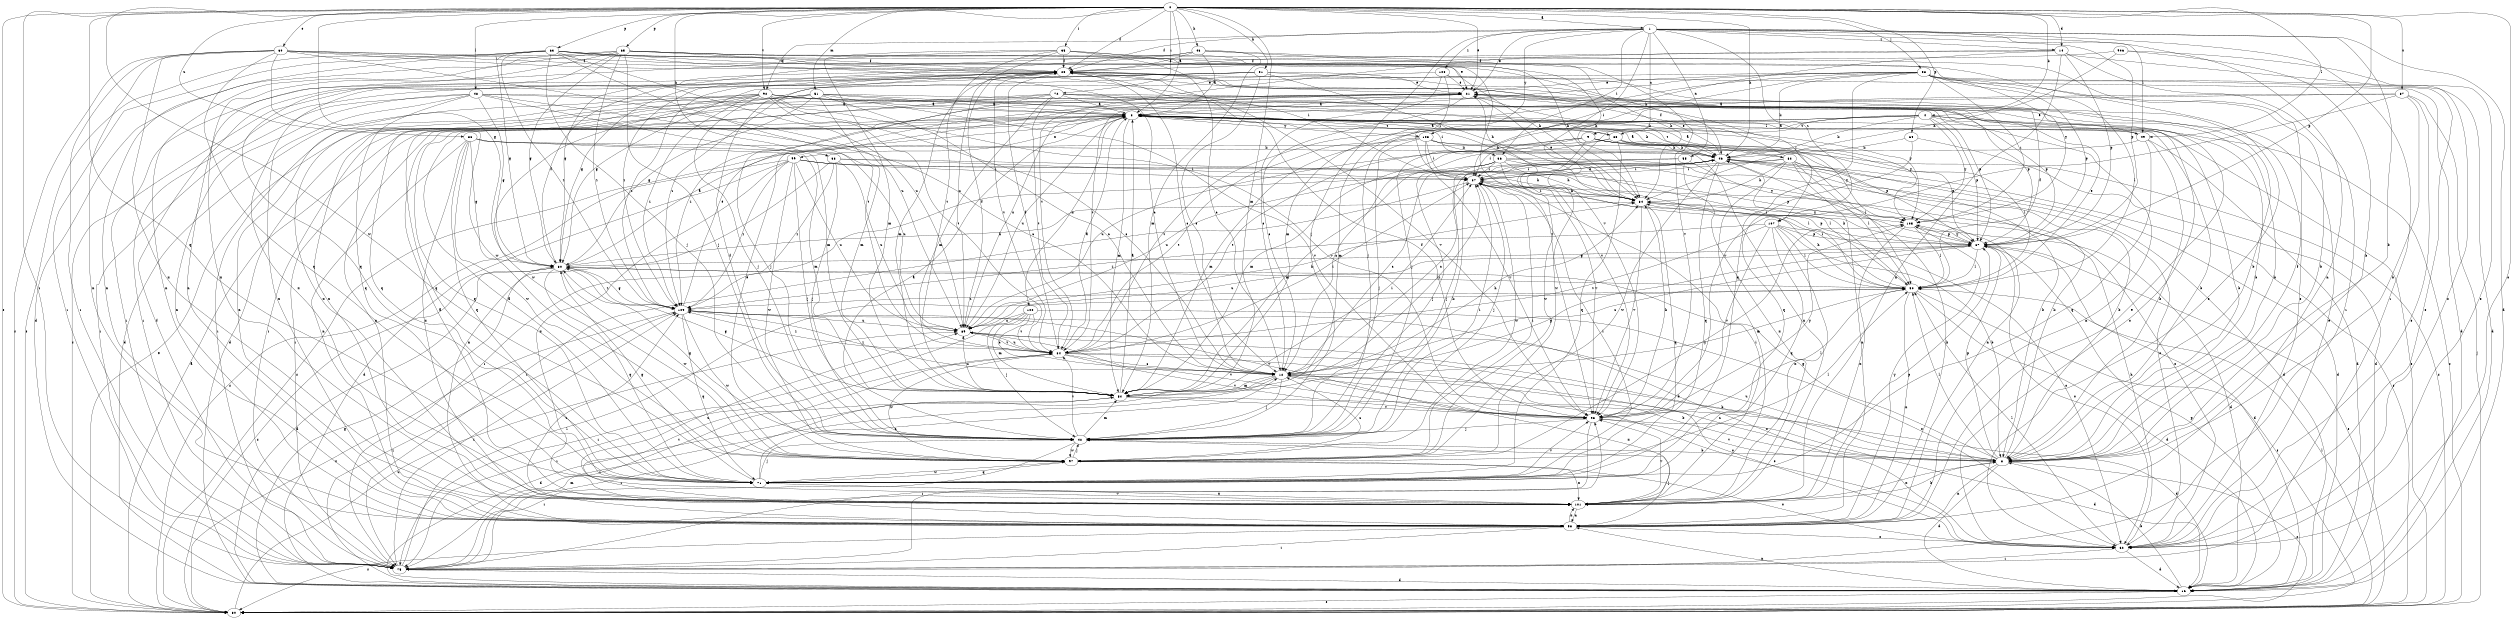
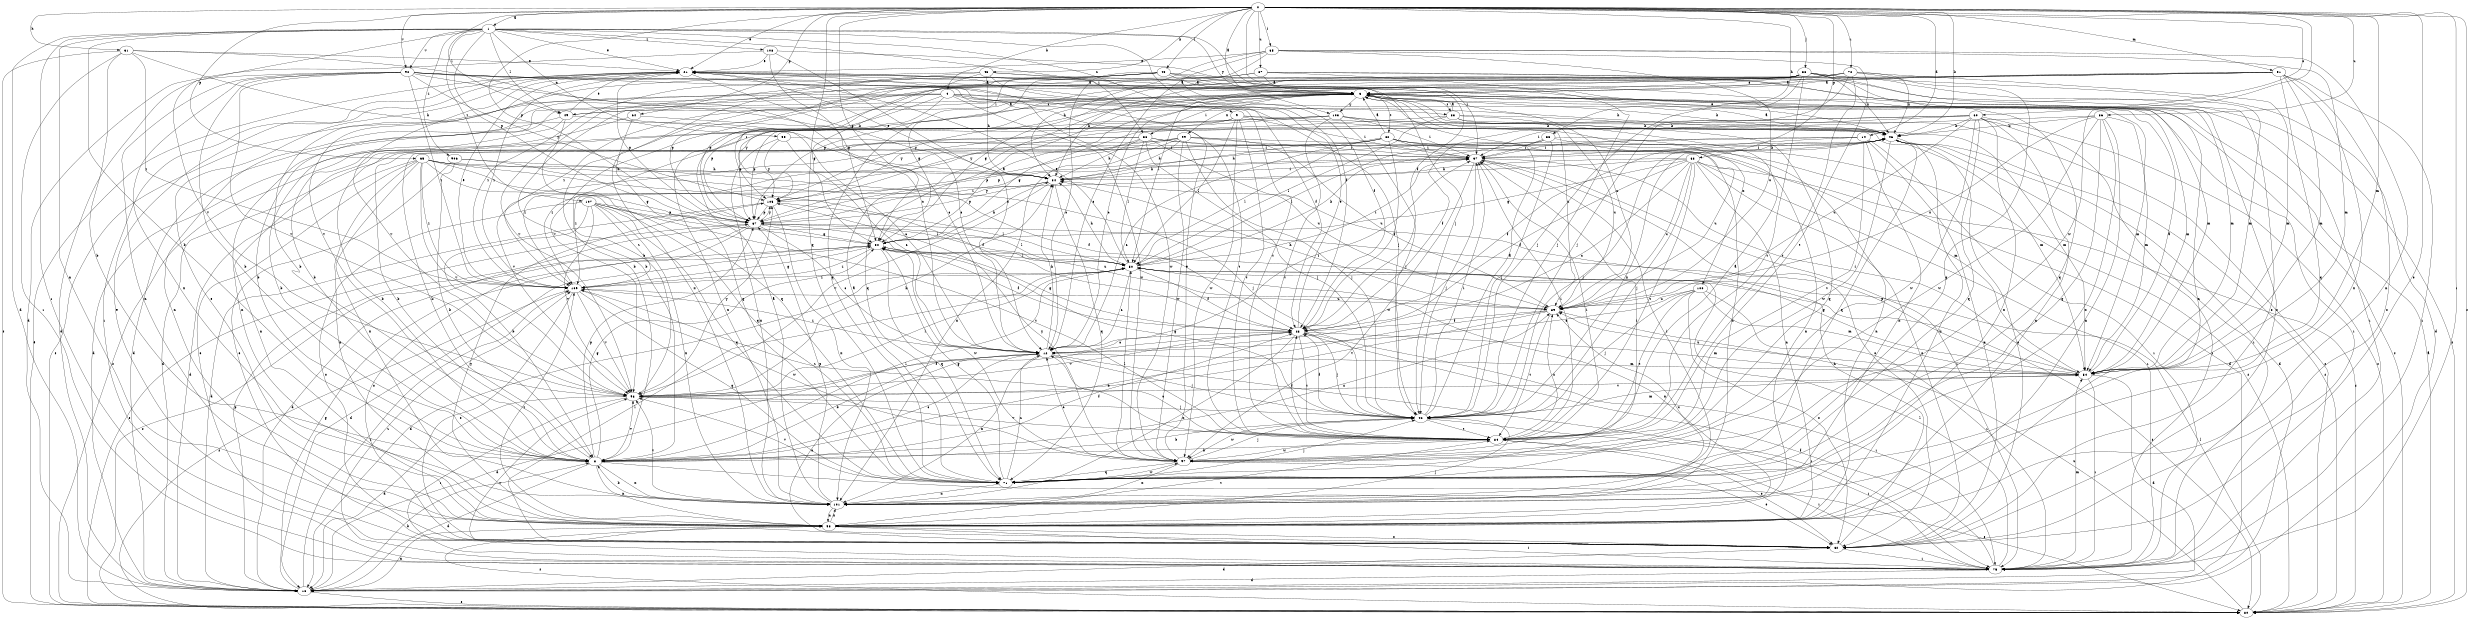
(1855, 40) -> (431, 81)
(1697, 77) -> (1681, 85)
(1684, 115) -> (1340, 391)
(1511, 278) -> (644, 256)
(2477, 353) -> (2453, 342)
(235, 562) -> none
